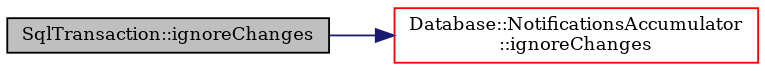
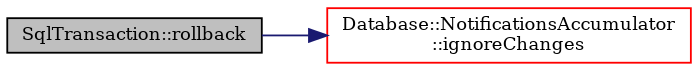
(168, 35) -> (135, 35)
